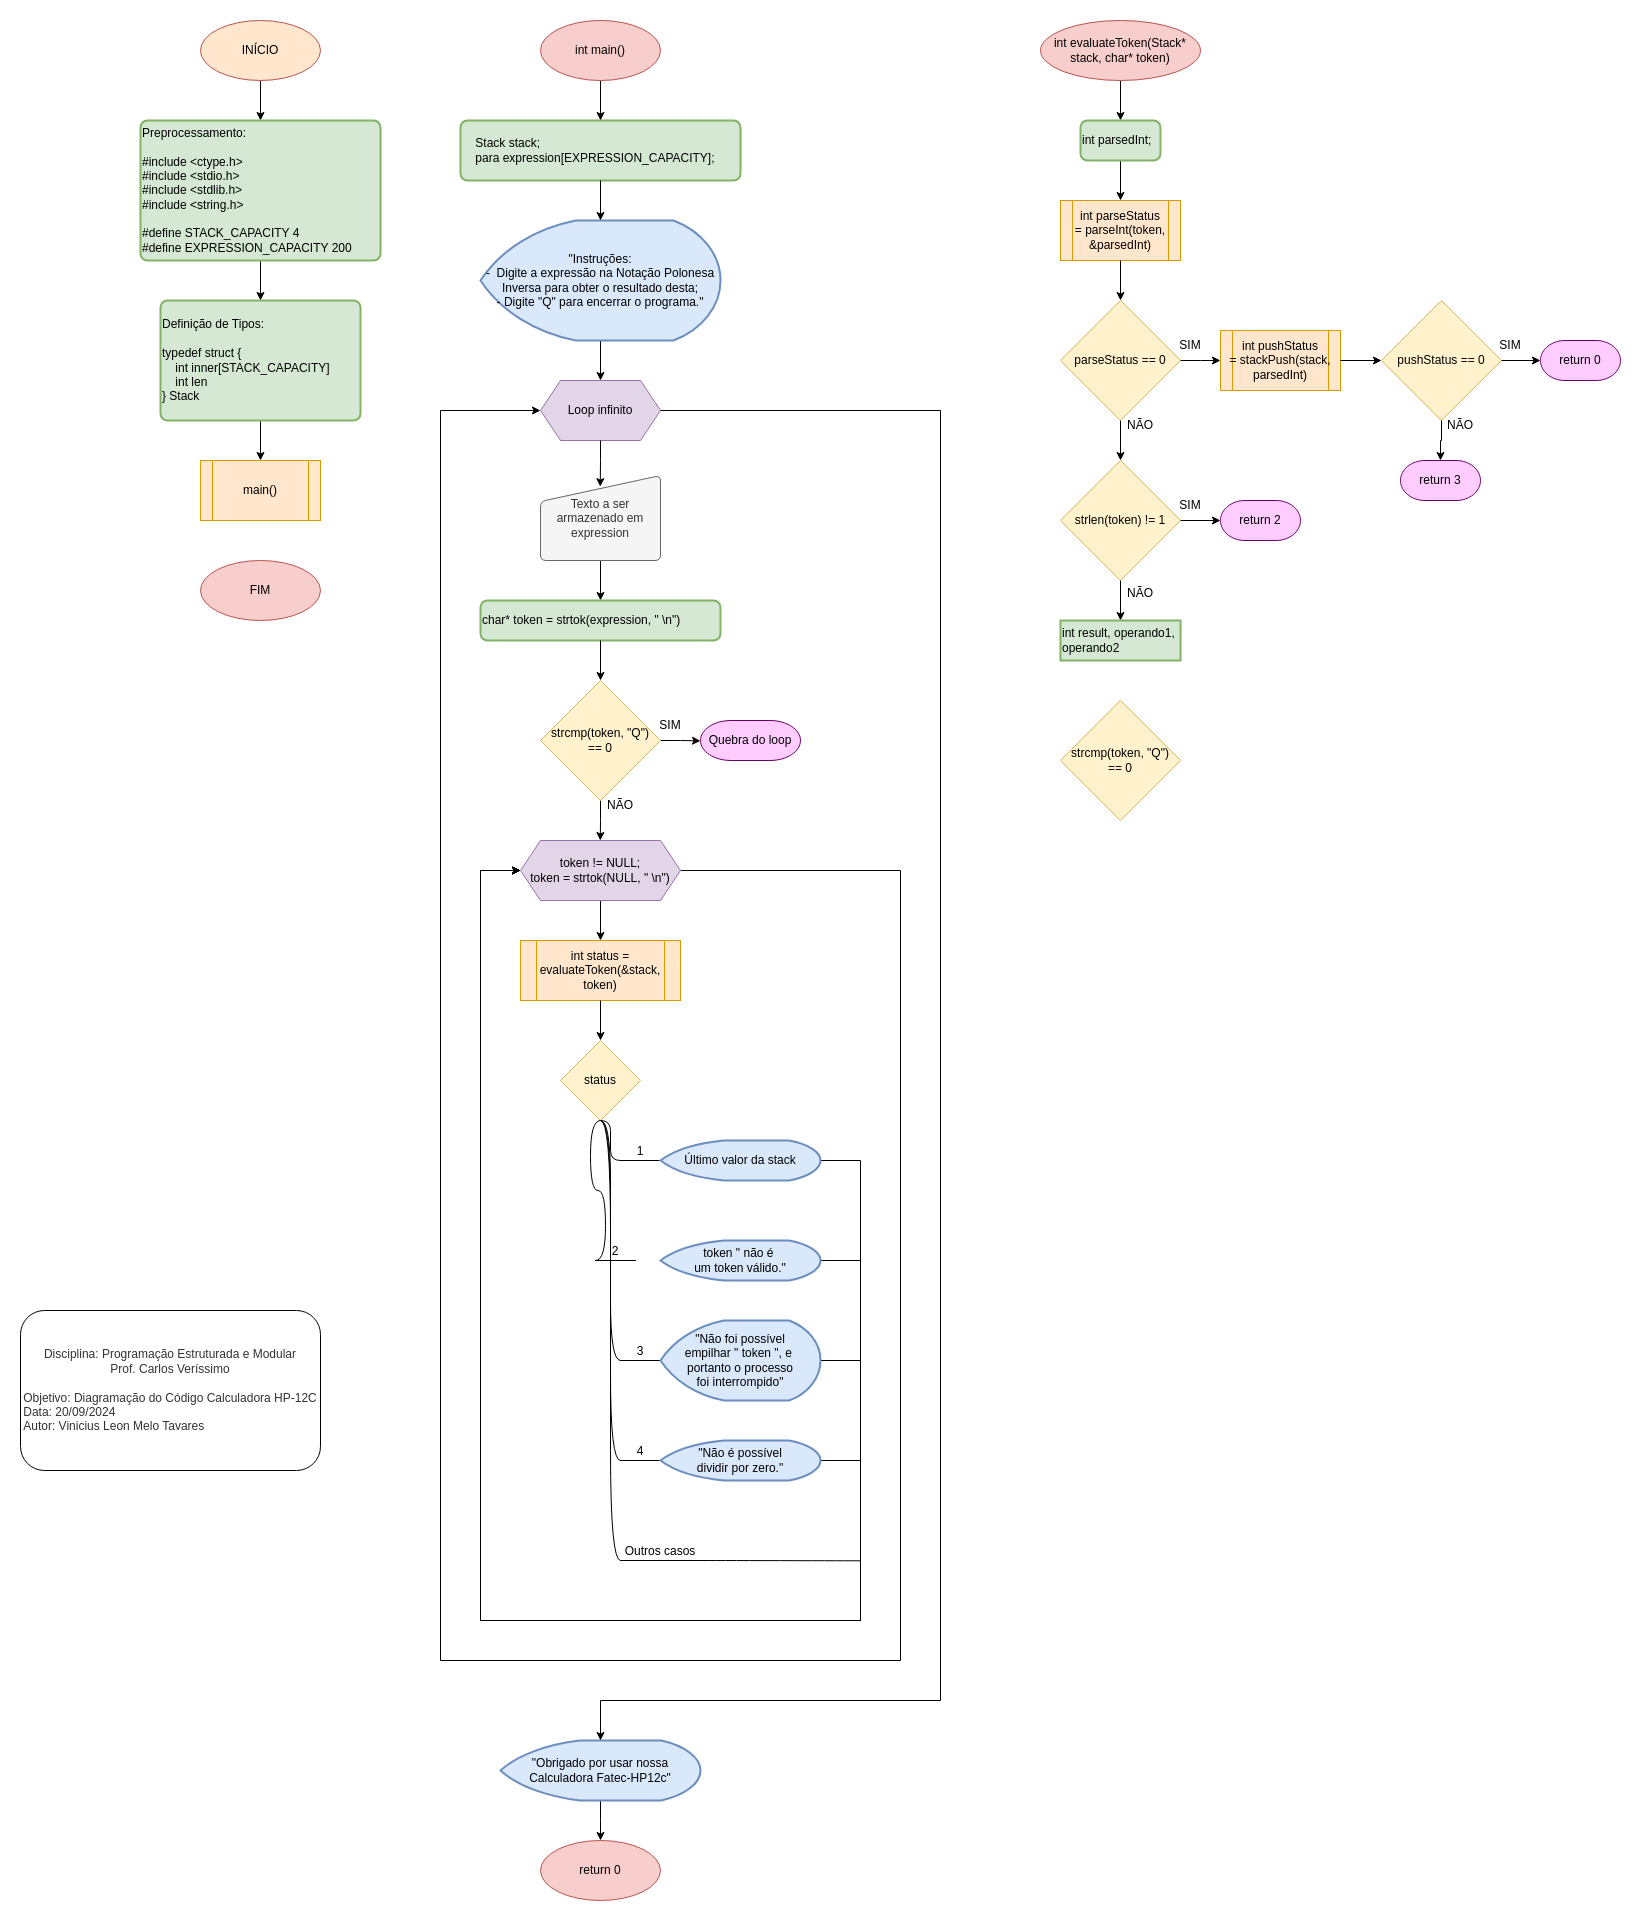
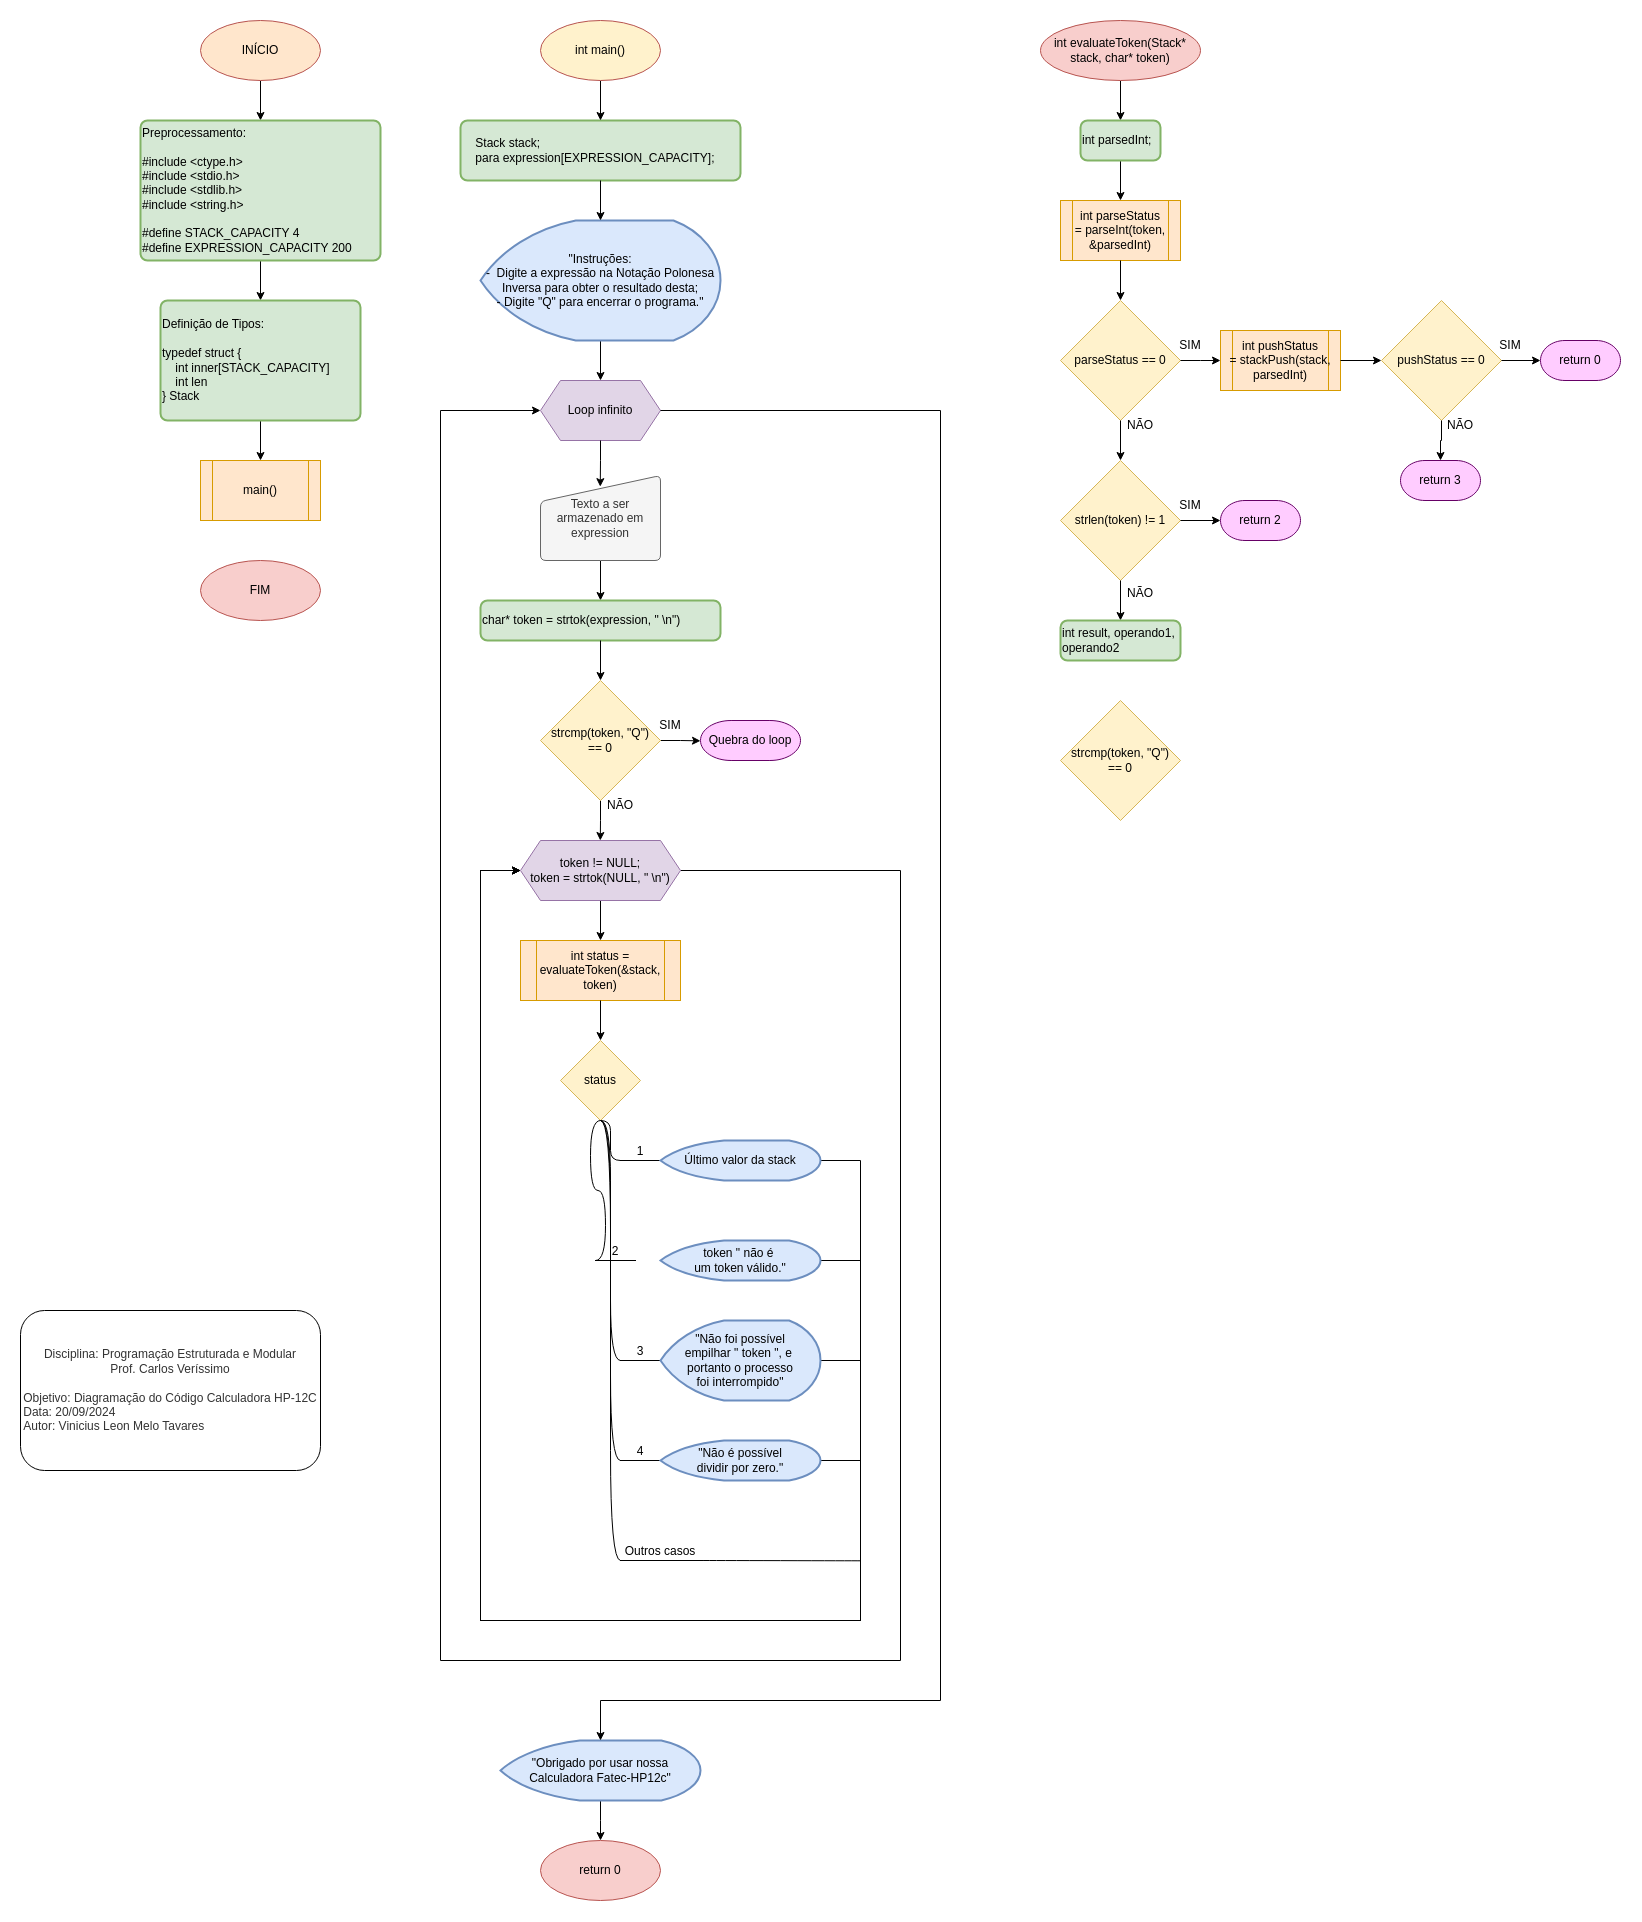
(601, 51) -> (601, 51)
(1121, 641) -> (1121, 641)
